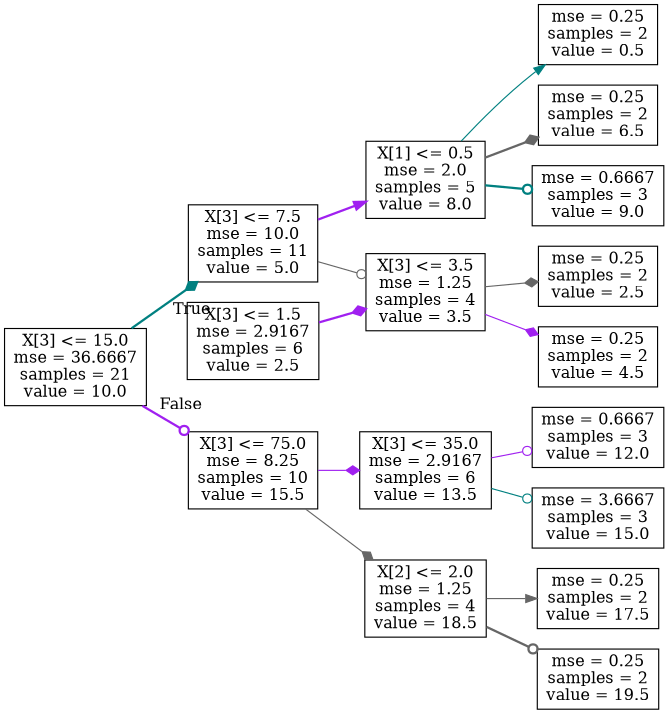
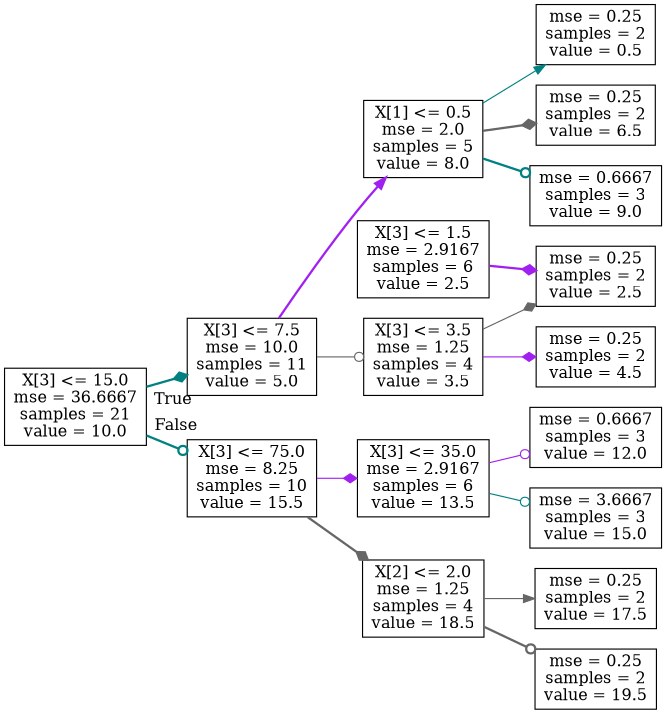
(336, 318) -> (506, 267)
(161, 417) -> (163, 442)
(334, 530) -> (332, 534)
